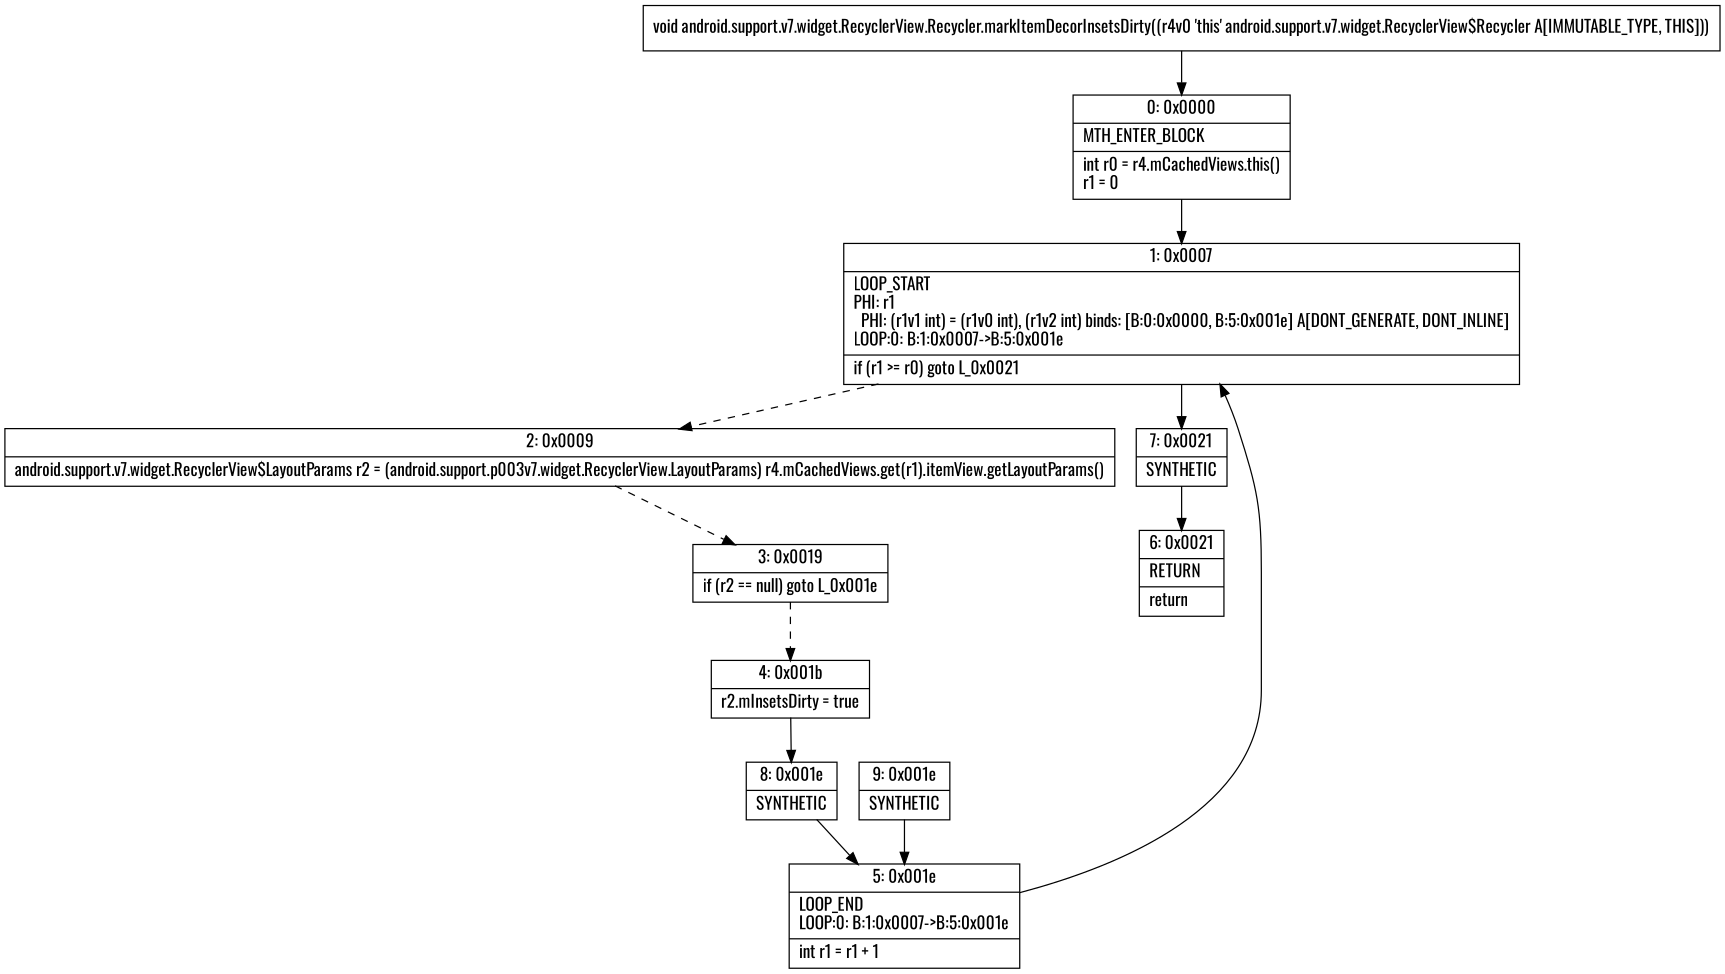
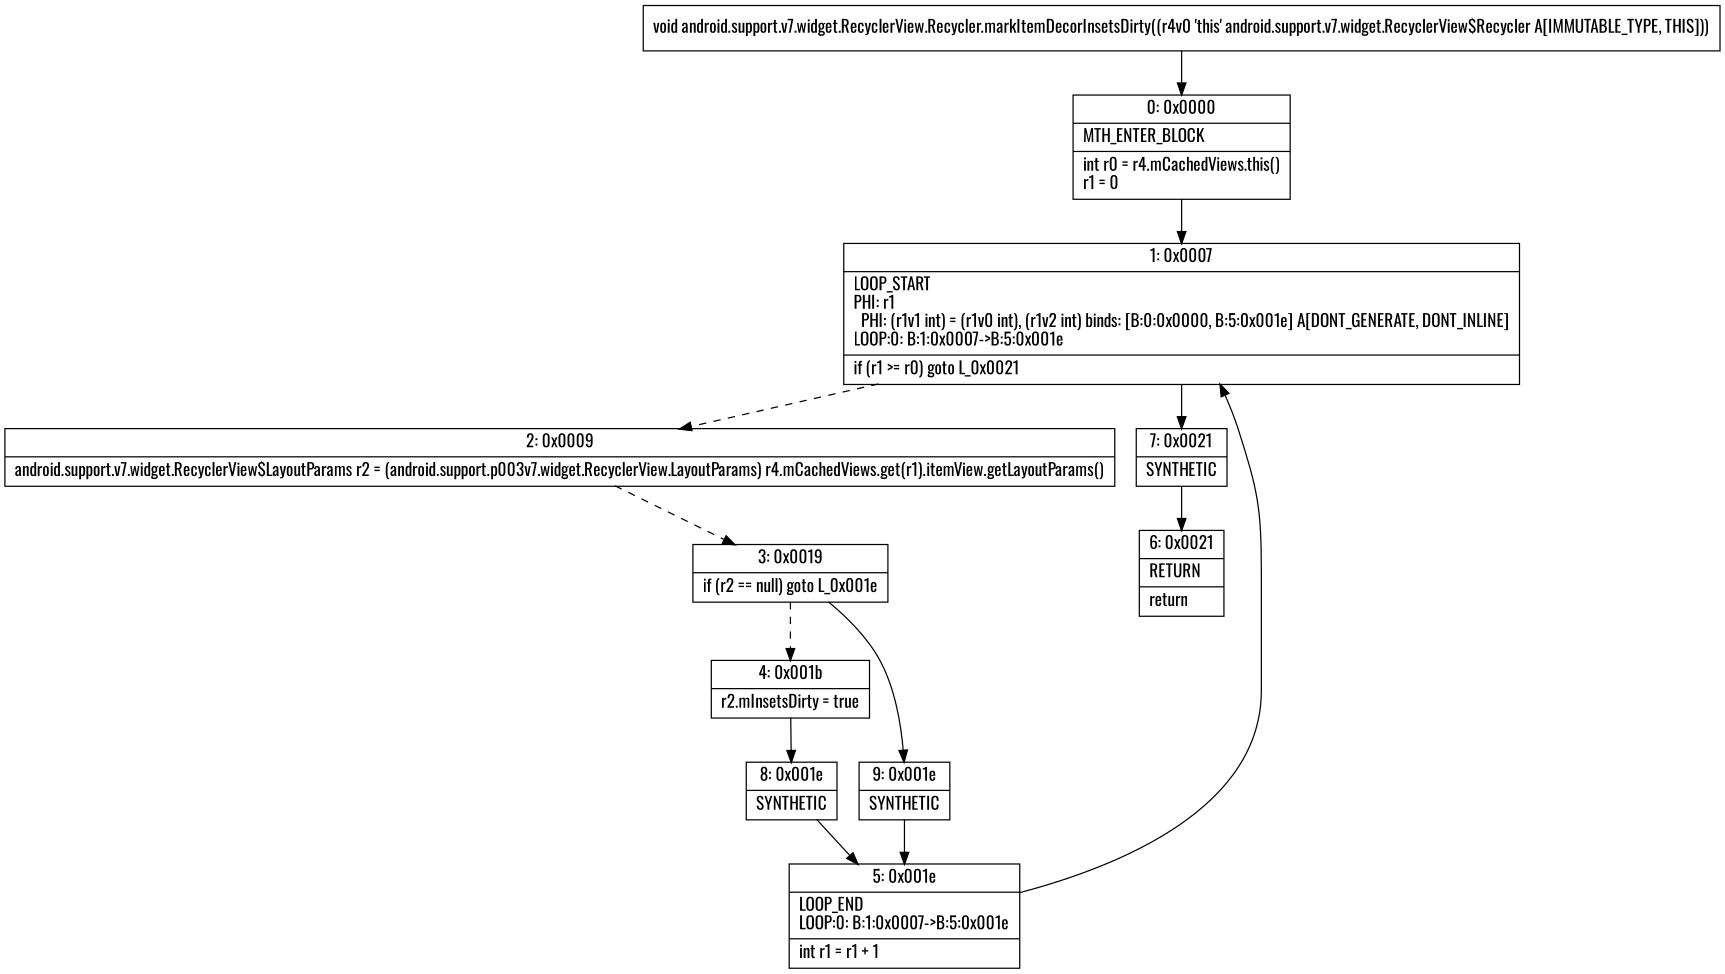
none -> (883, 667)
